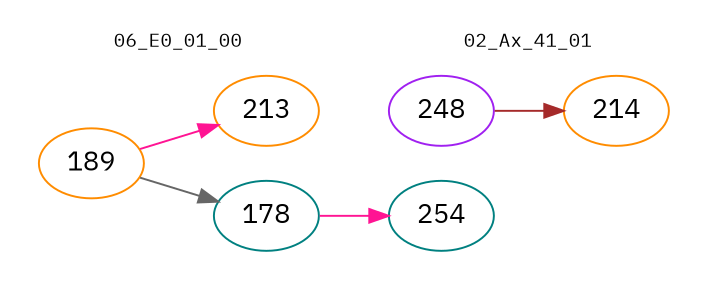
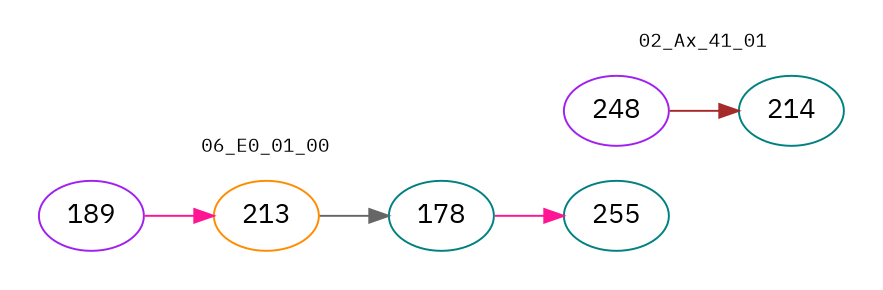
(616, 111) -> (791, 111)
(91, 163) -> (91, 216)
(170, 187) -> (344, 216)
(441, 216) -> (616, 216)
